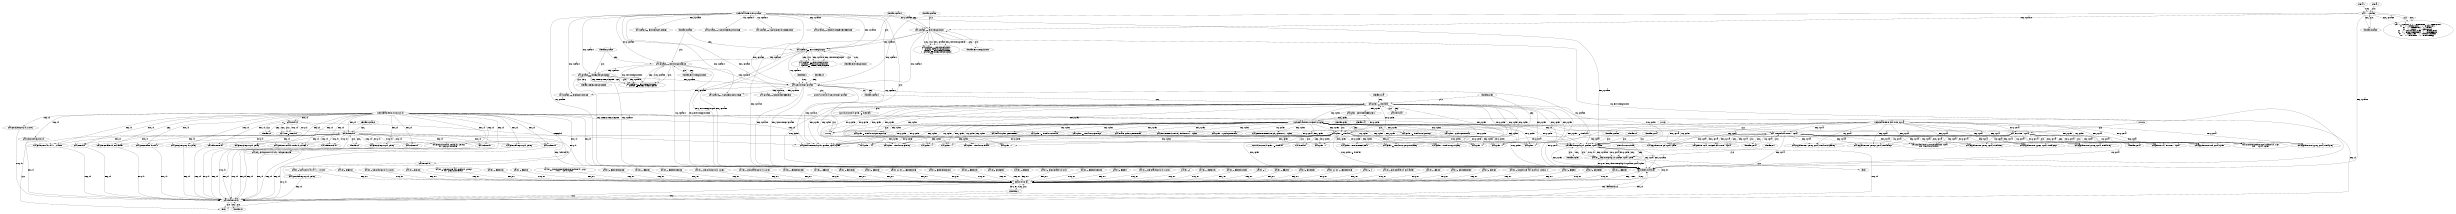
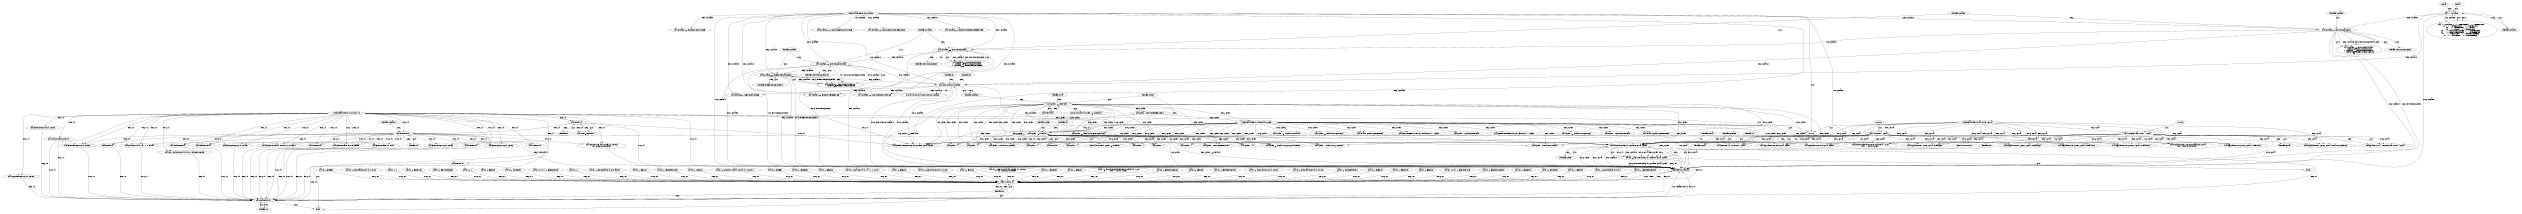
(788, 65) -> none
(336, 139) -> (371, 139)
(1626, 146) -> (1965, 146)
